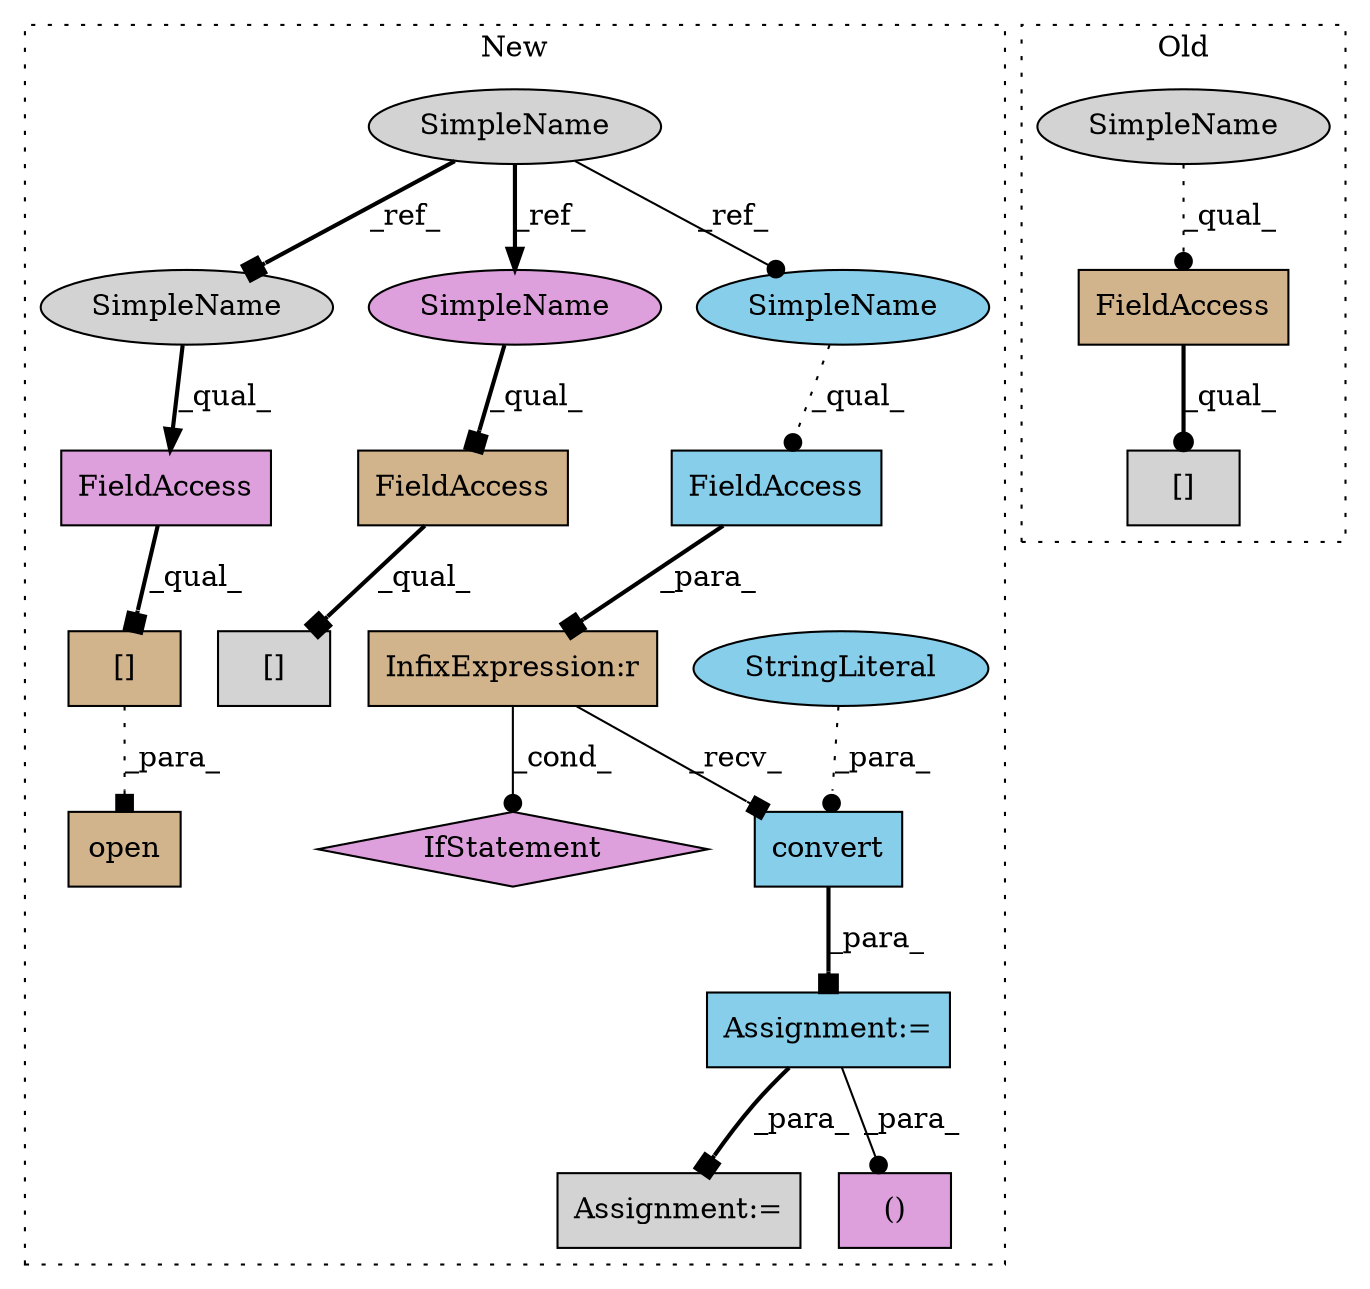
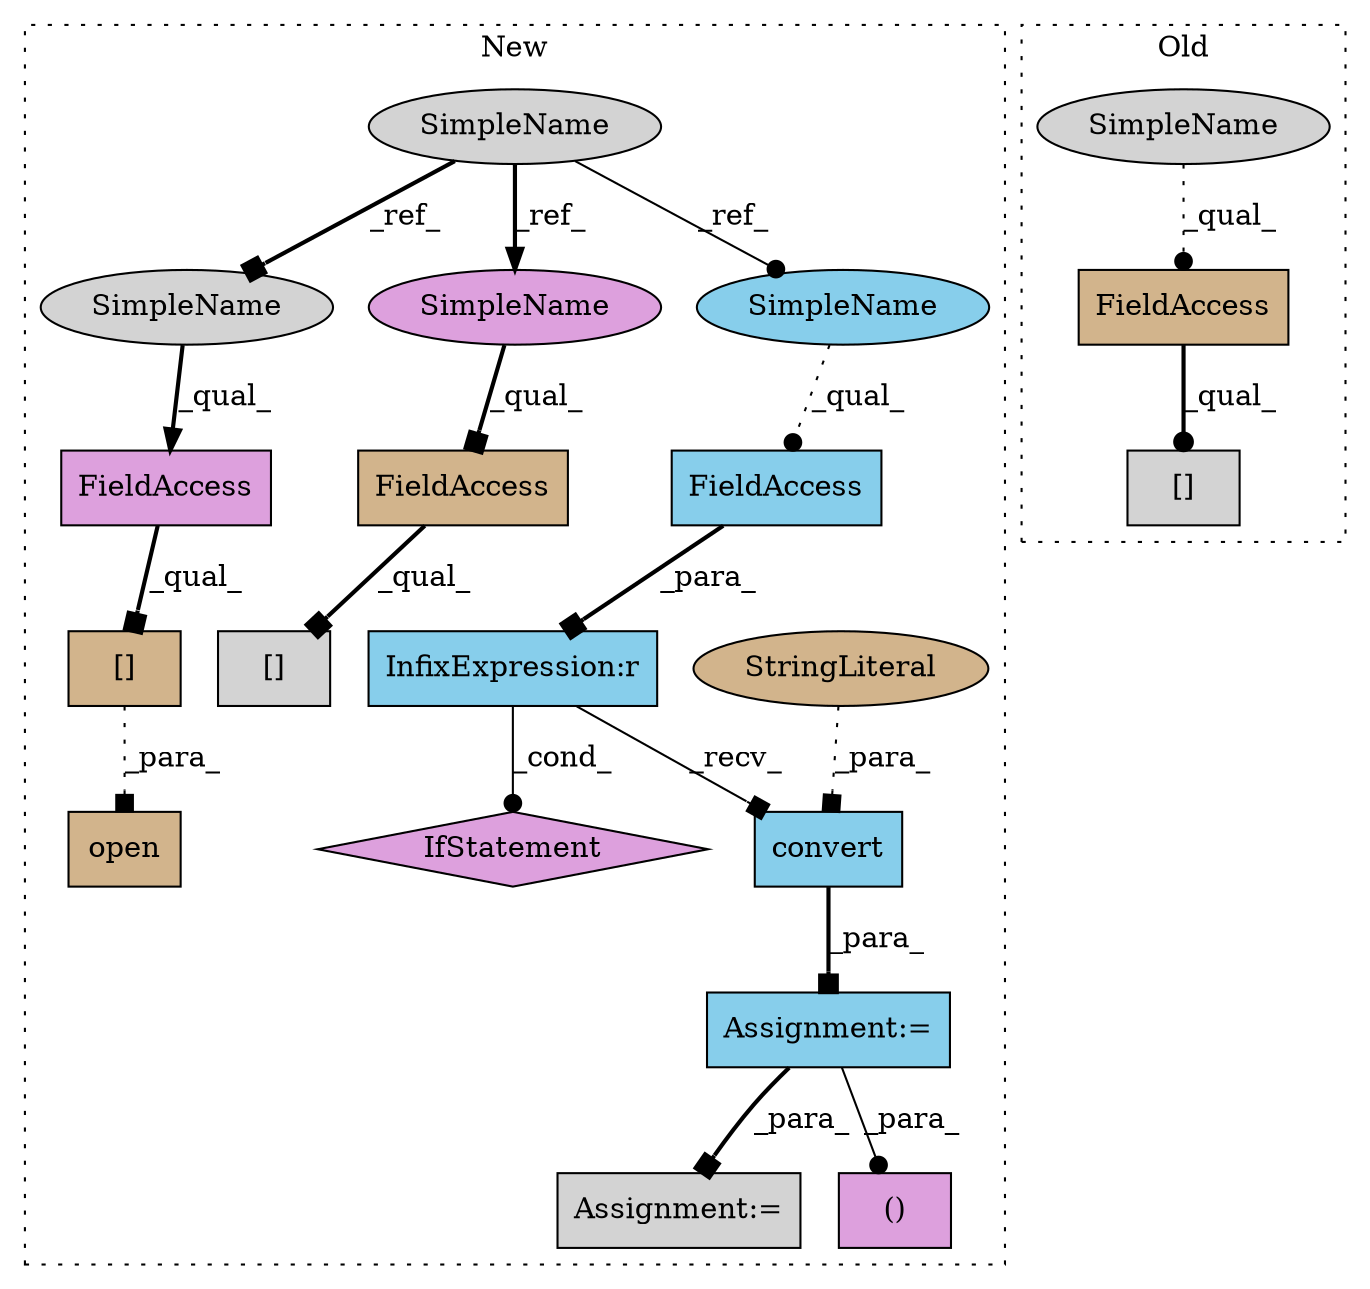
(513, 669) -> (513, 669)
(841, 669) -> (841, 669)
(835, 748) -> (835, 748)
